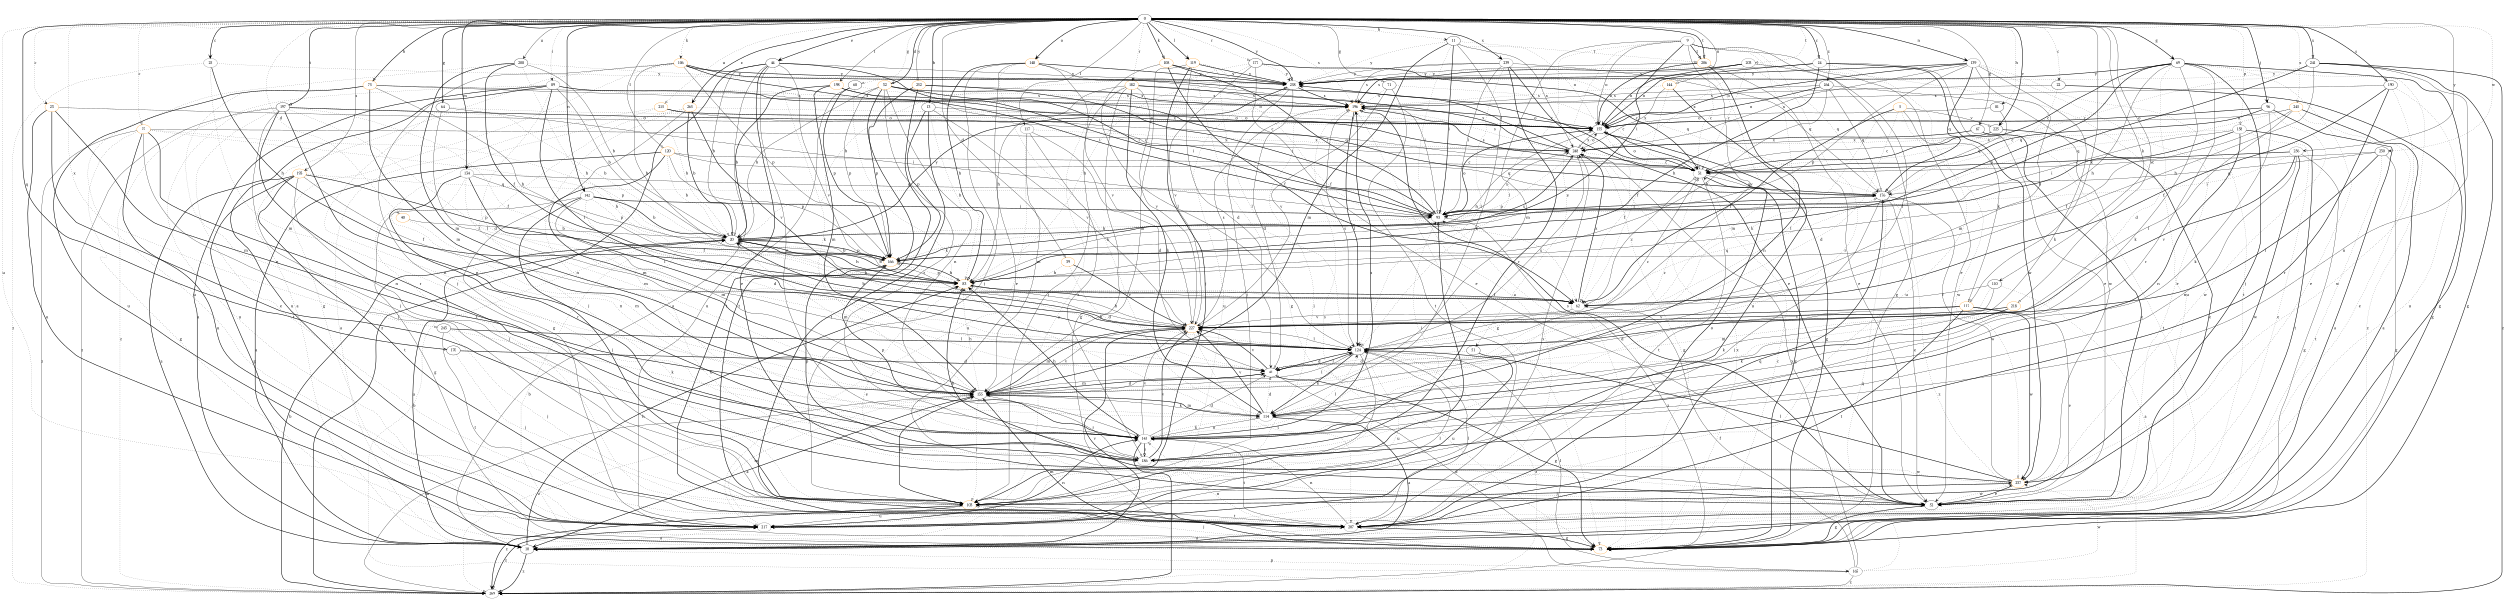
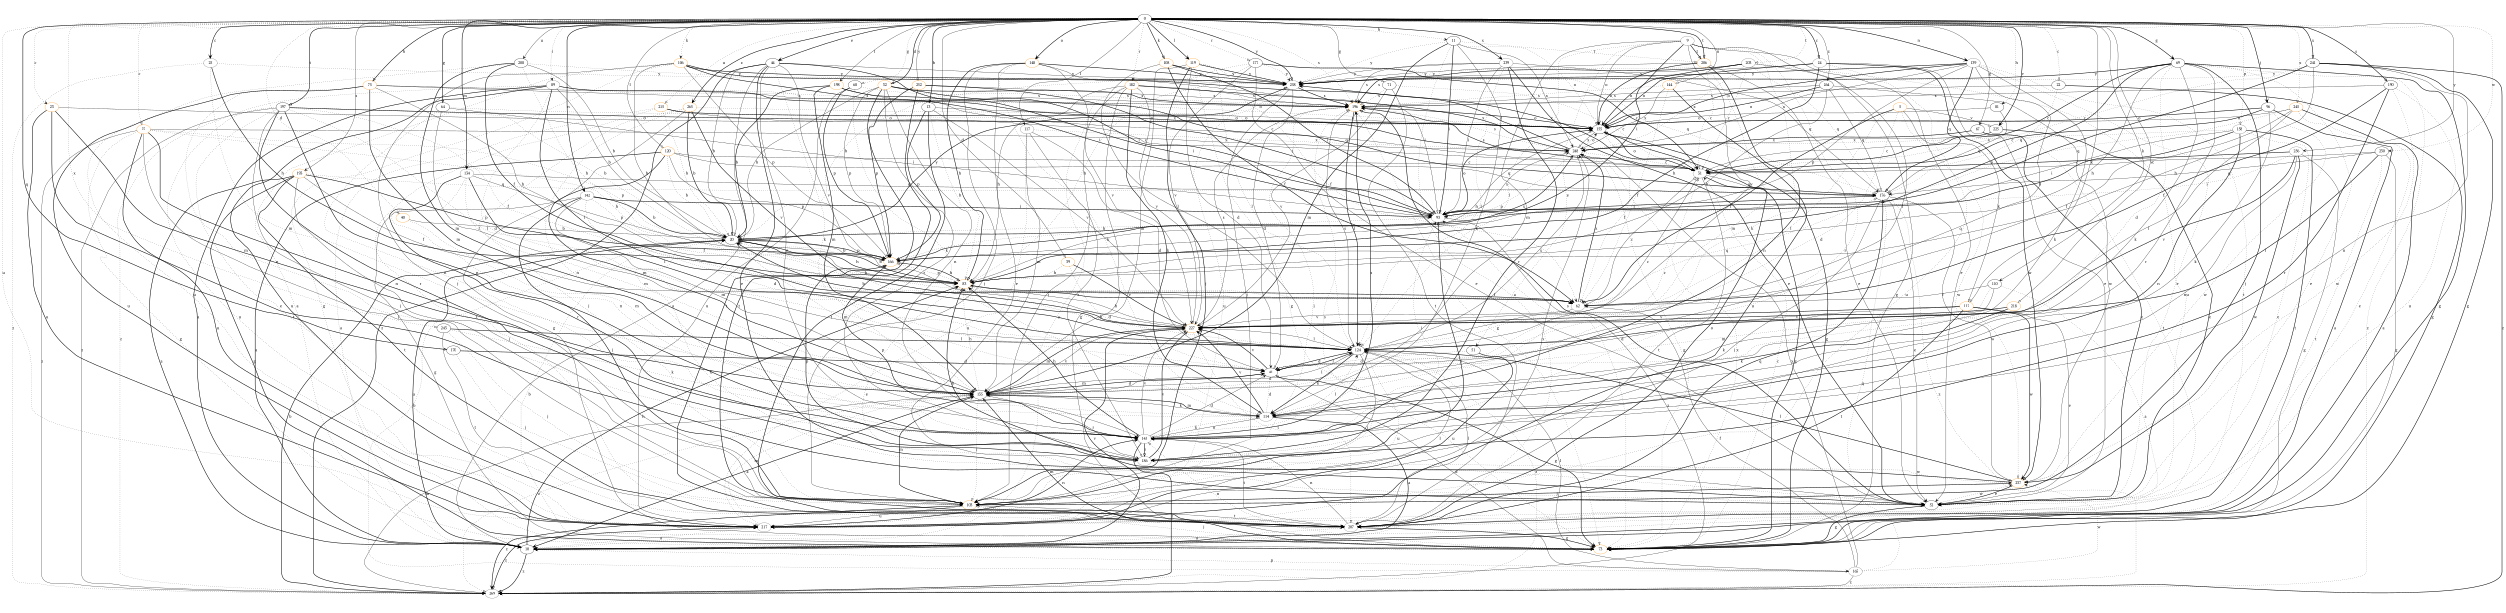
(1625, 21) -> (1625, 21)
(1961, 229) -> (1961, 229)
